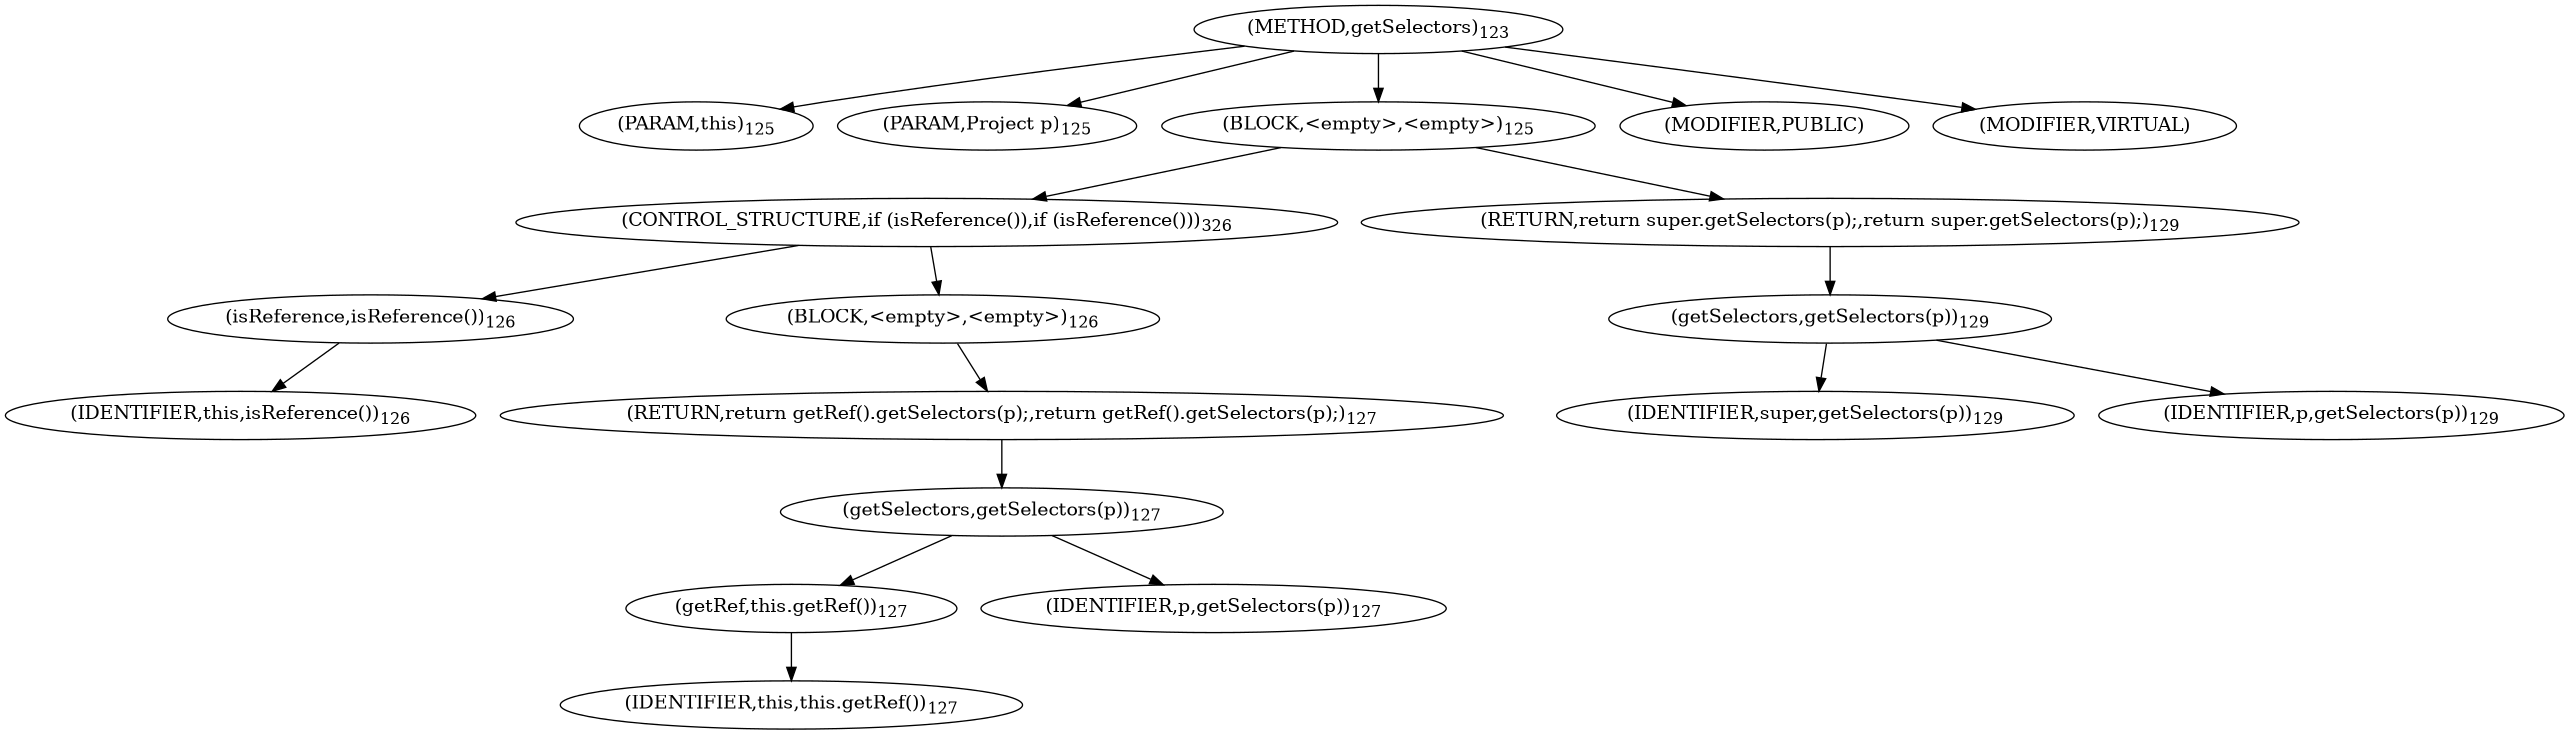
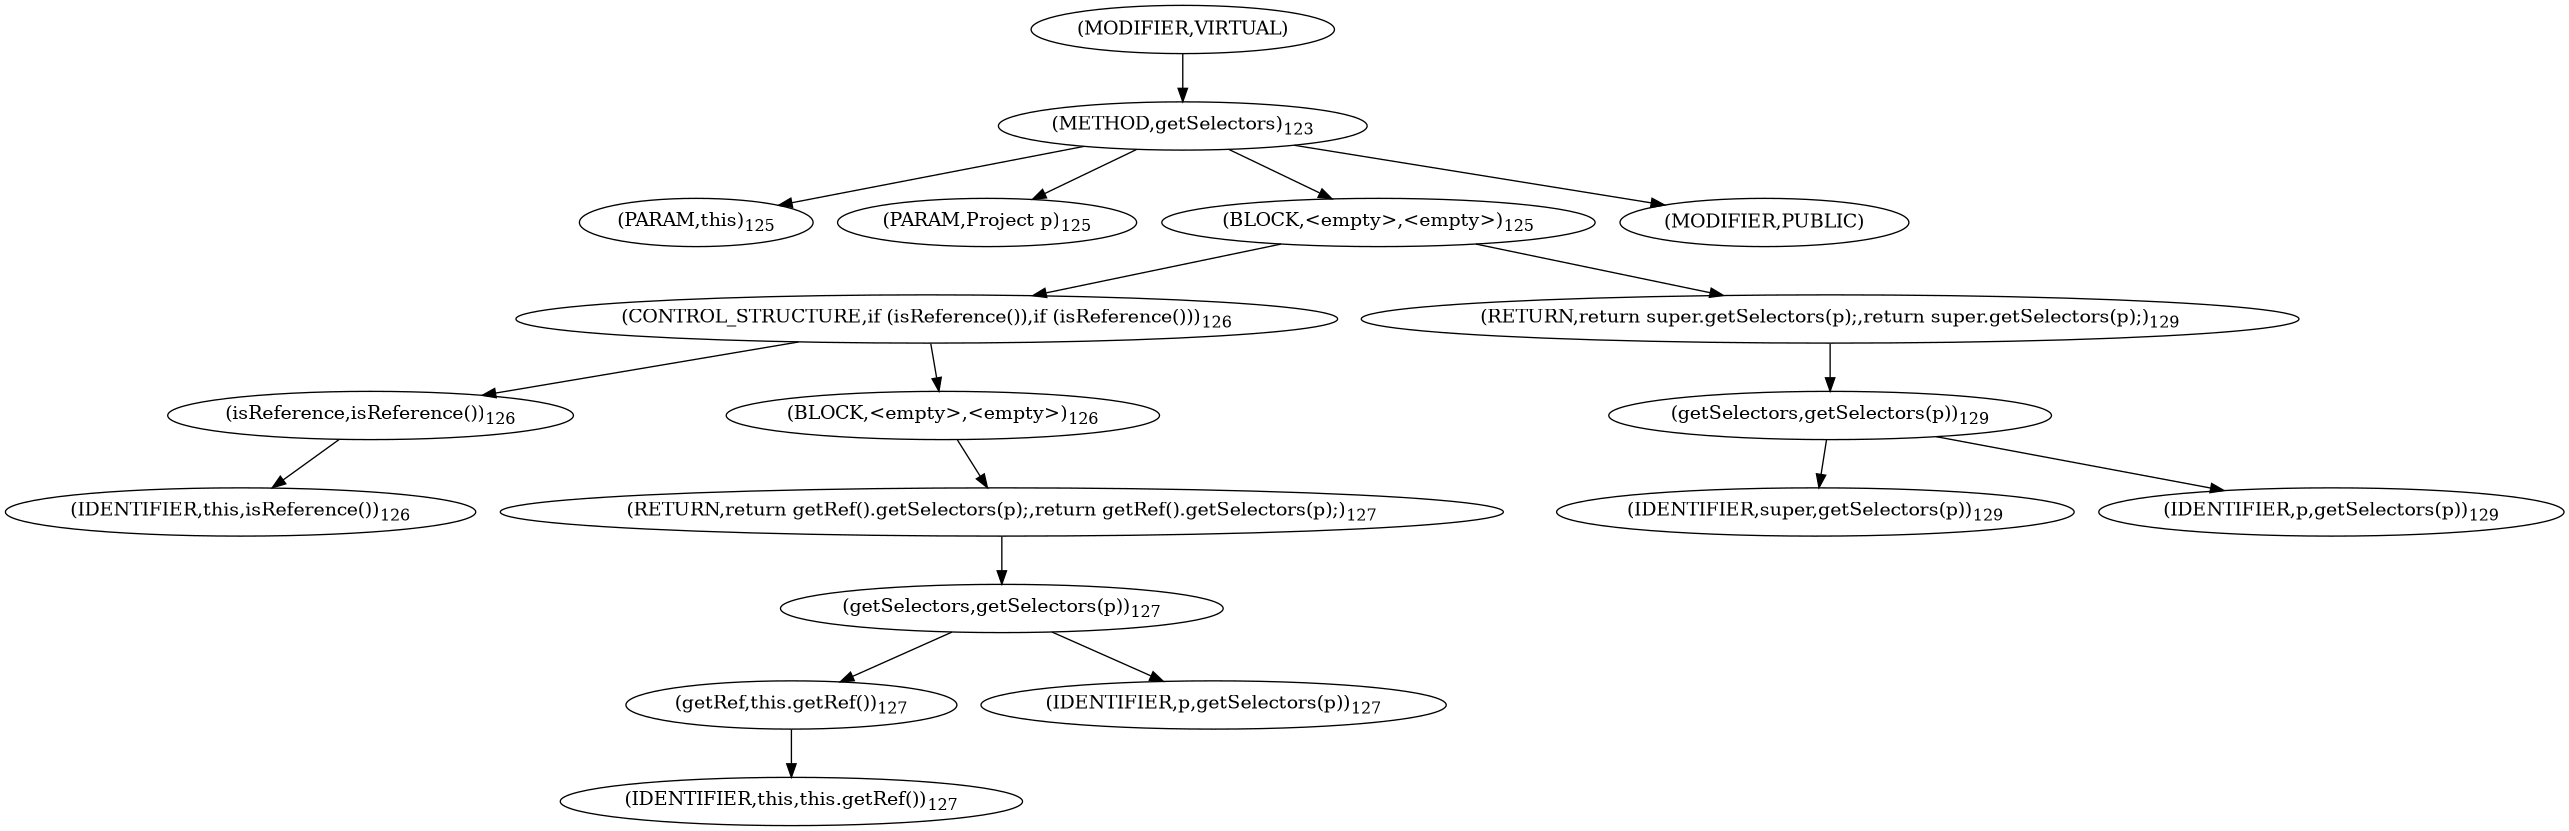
(1733, 77) -> (1183, 71)
(1217, 220) -> (1217, 317)
